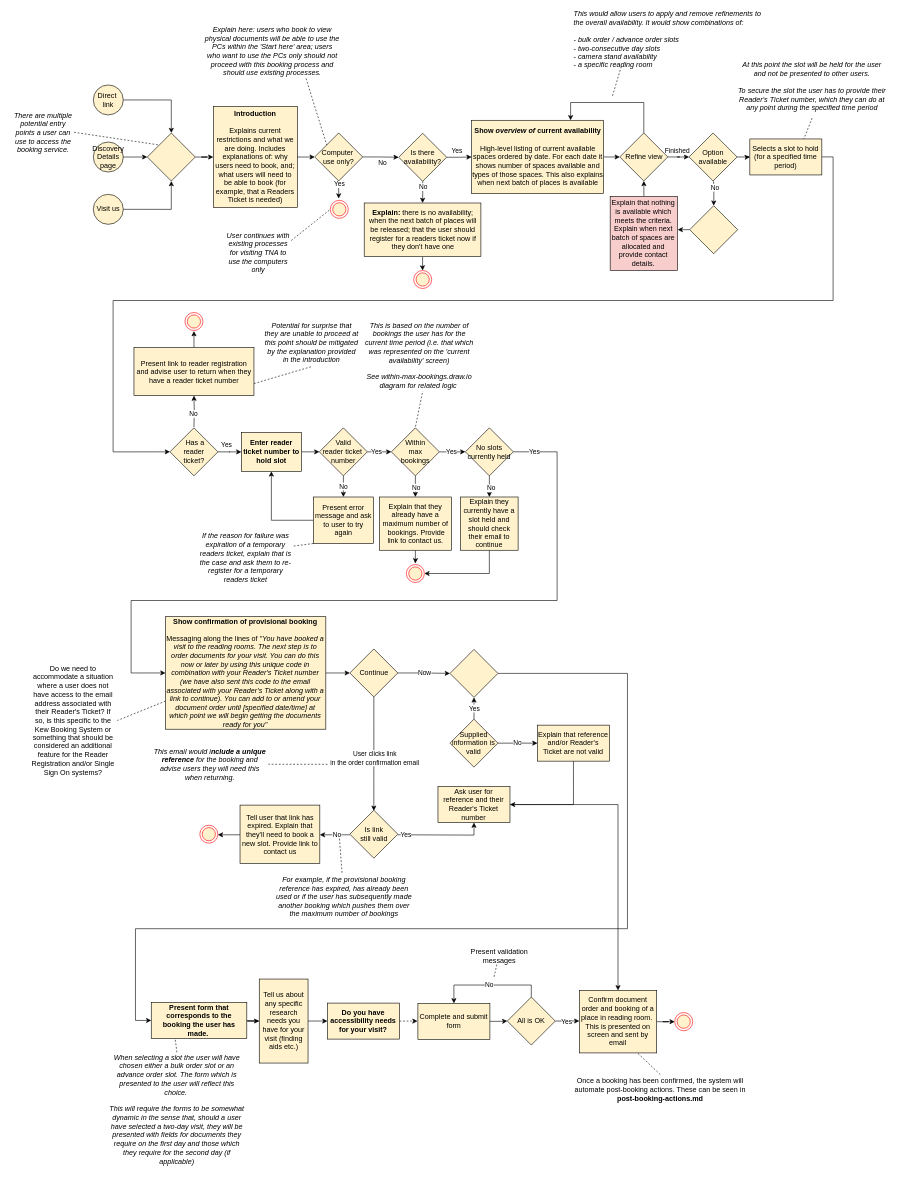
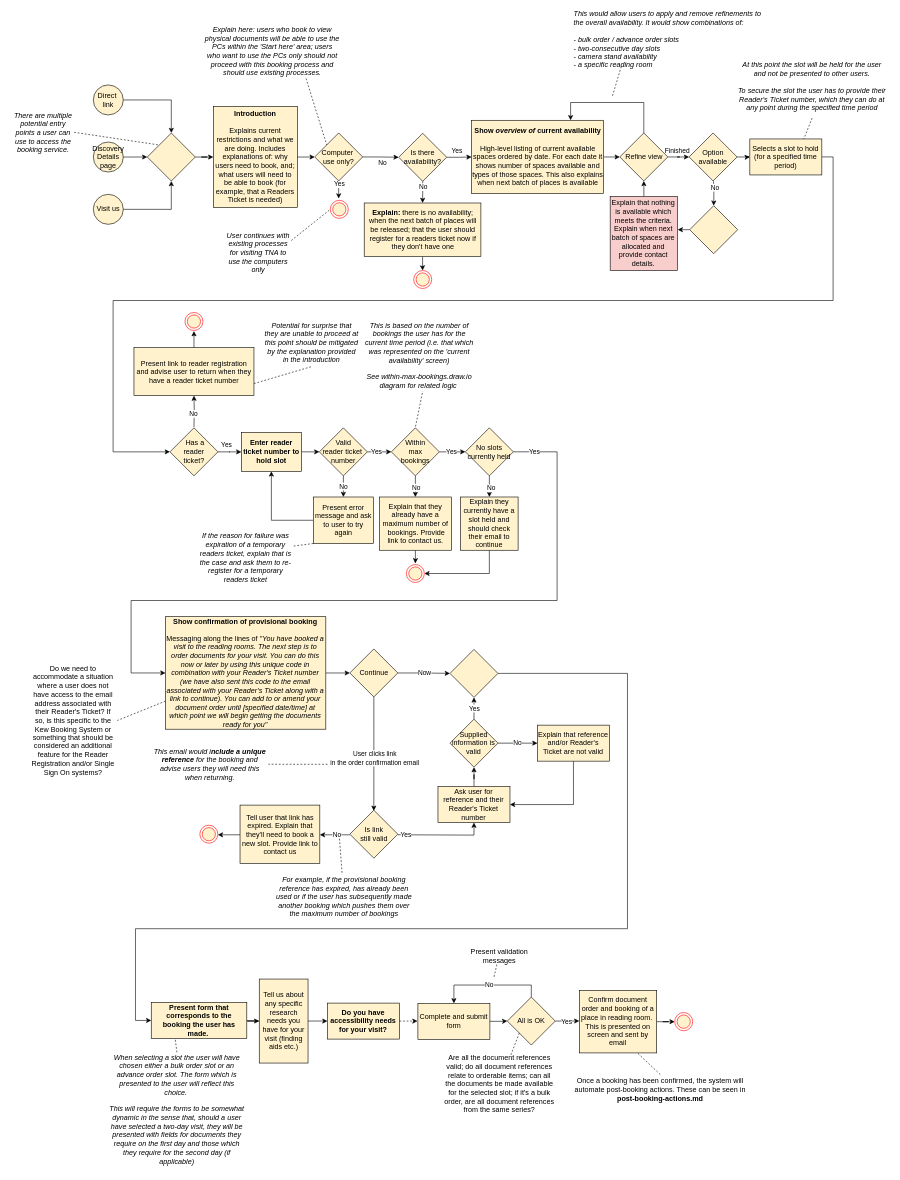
(597, 804) -> (474, 778)
none -> (515, 1044)
none -> (500, 1084)
